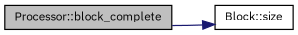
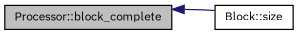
(187, 25) -> (200, 10)
